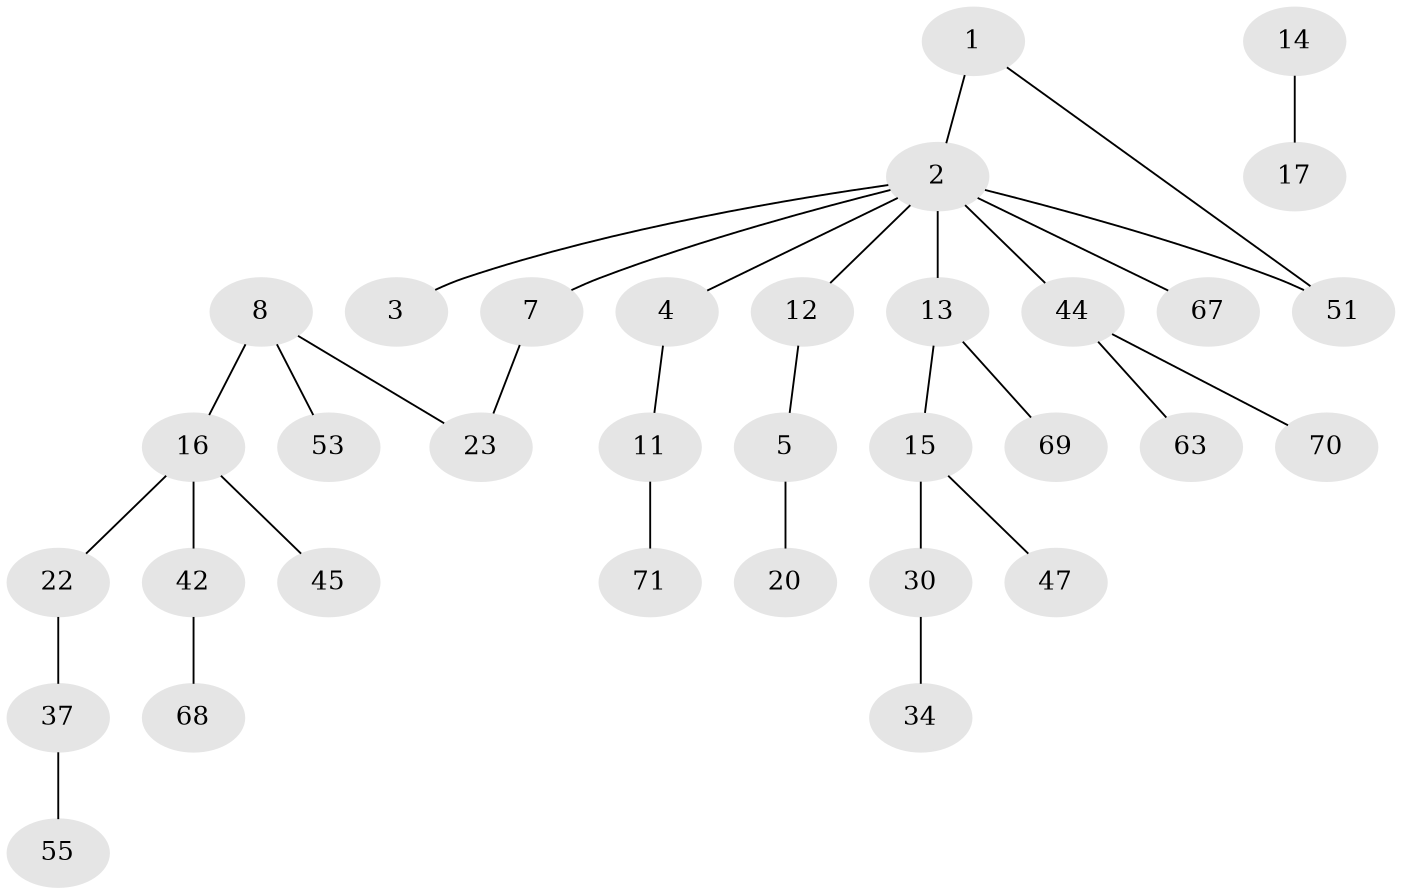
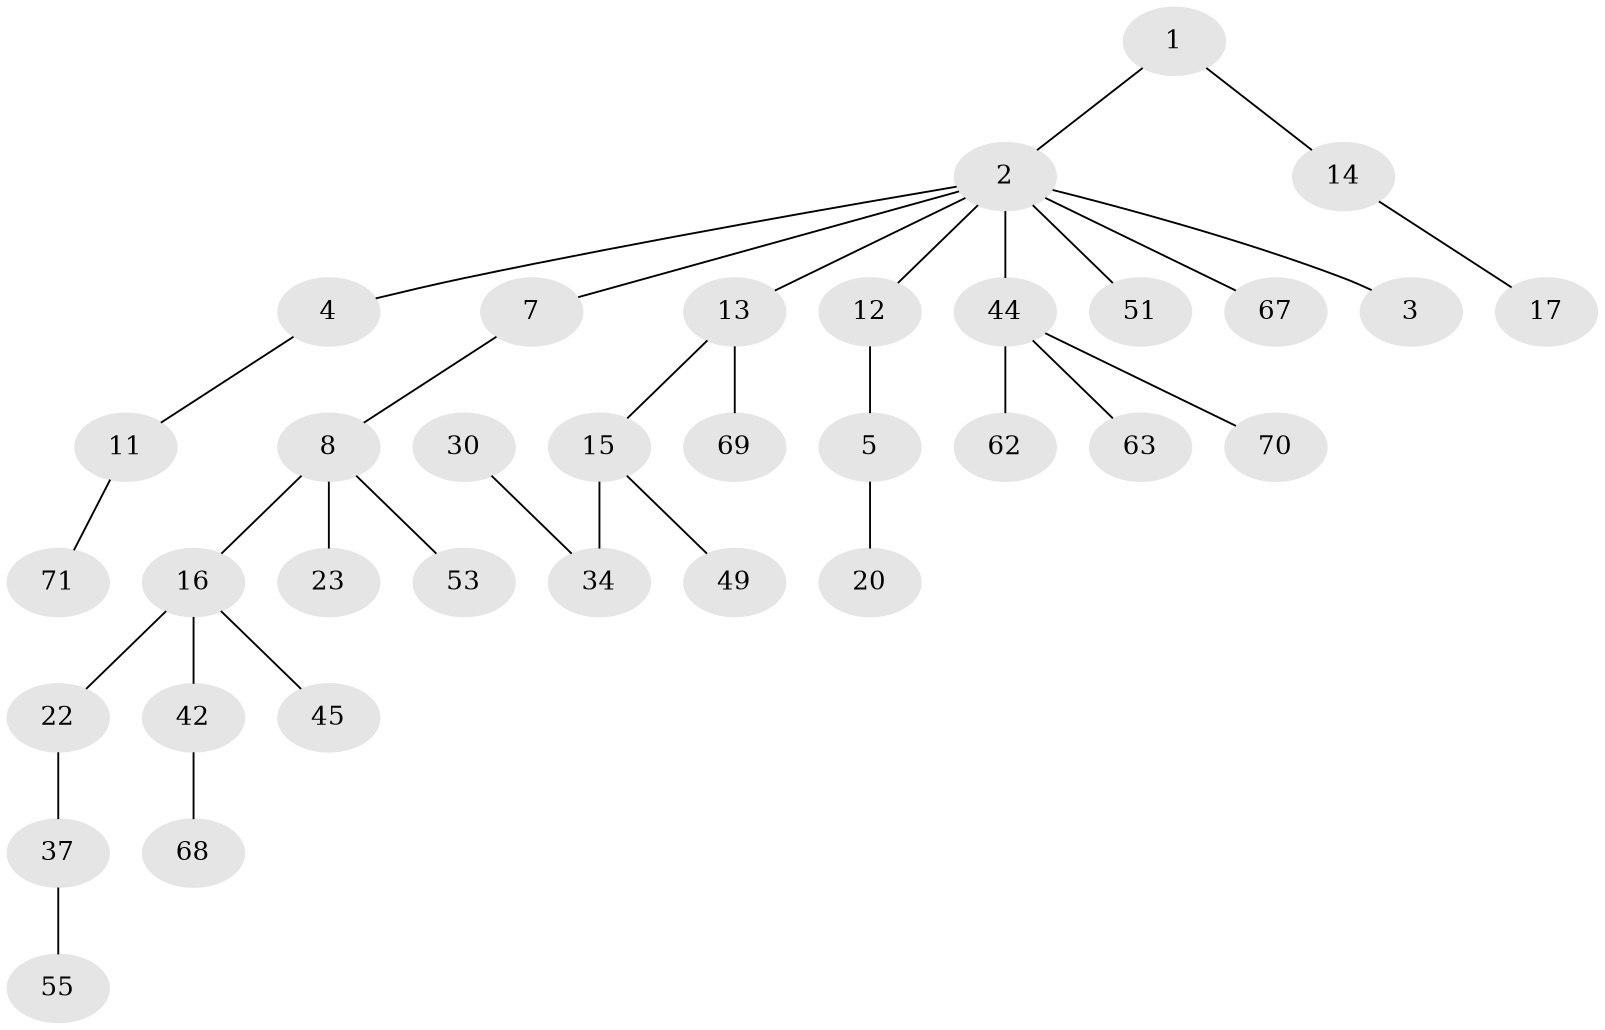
(1159, 177) -> (1259, 109)
(507, 379) -> (430, 380)
none -> (1005, 447)
(921, 515) -> (599, 515)
(1056, 583) -> (735, 583)
